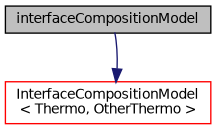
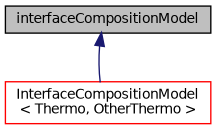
(117, 50) -> (99, 64)
